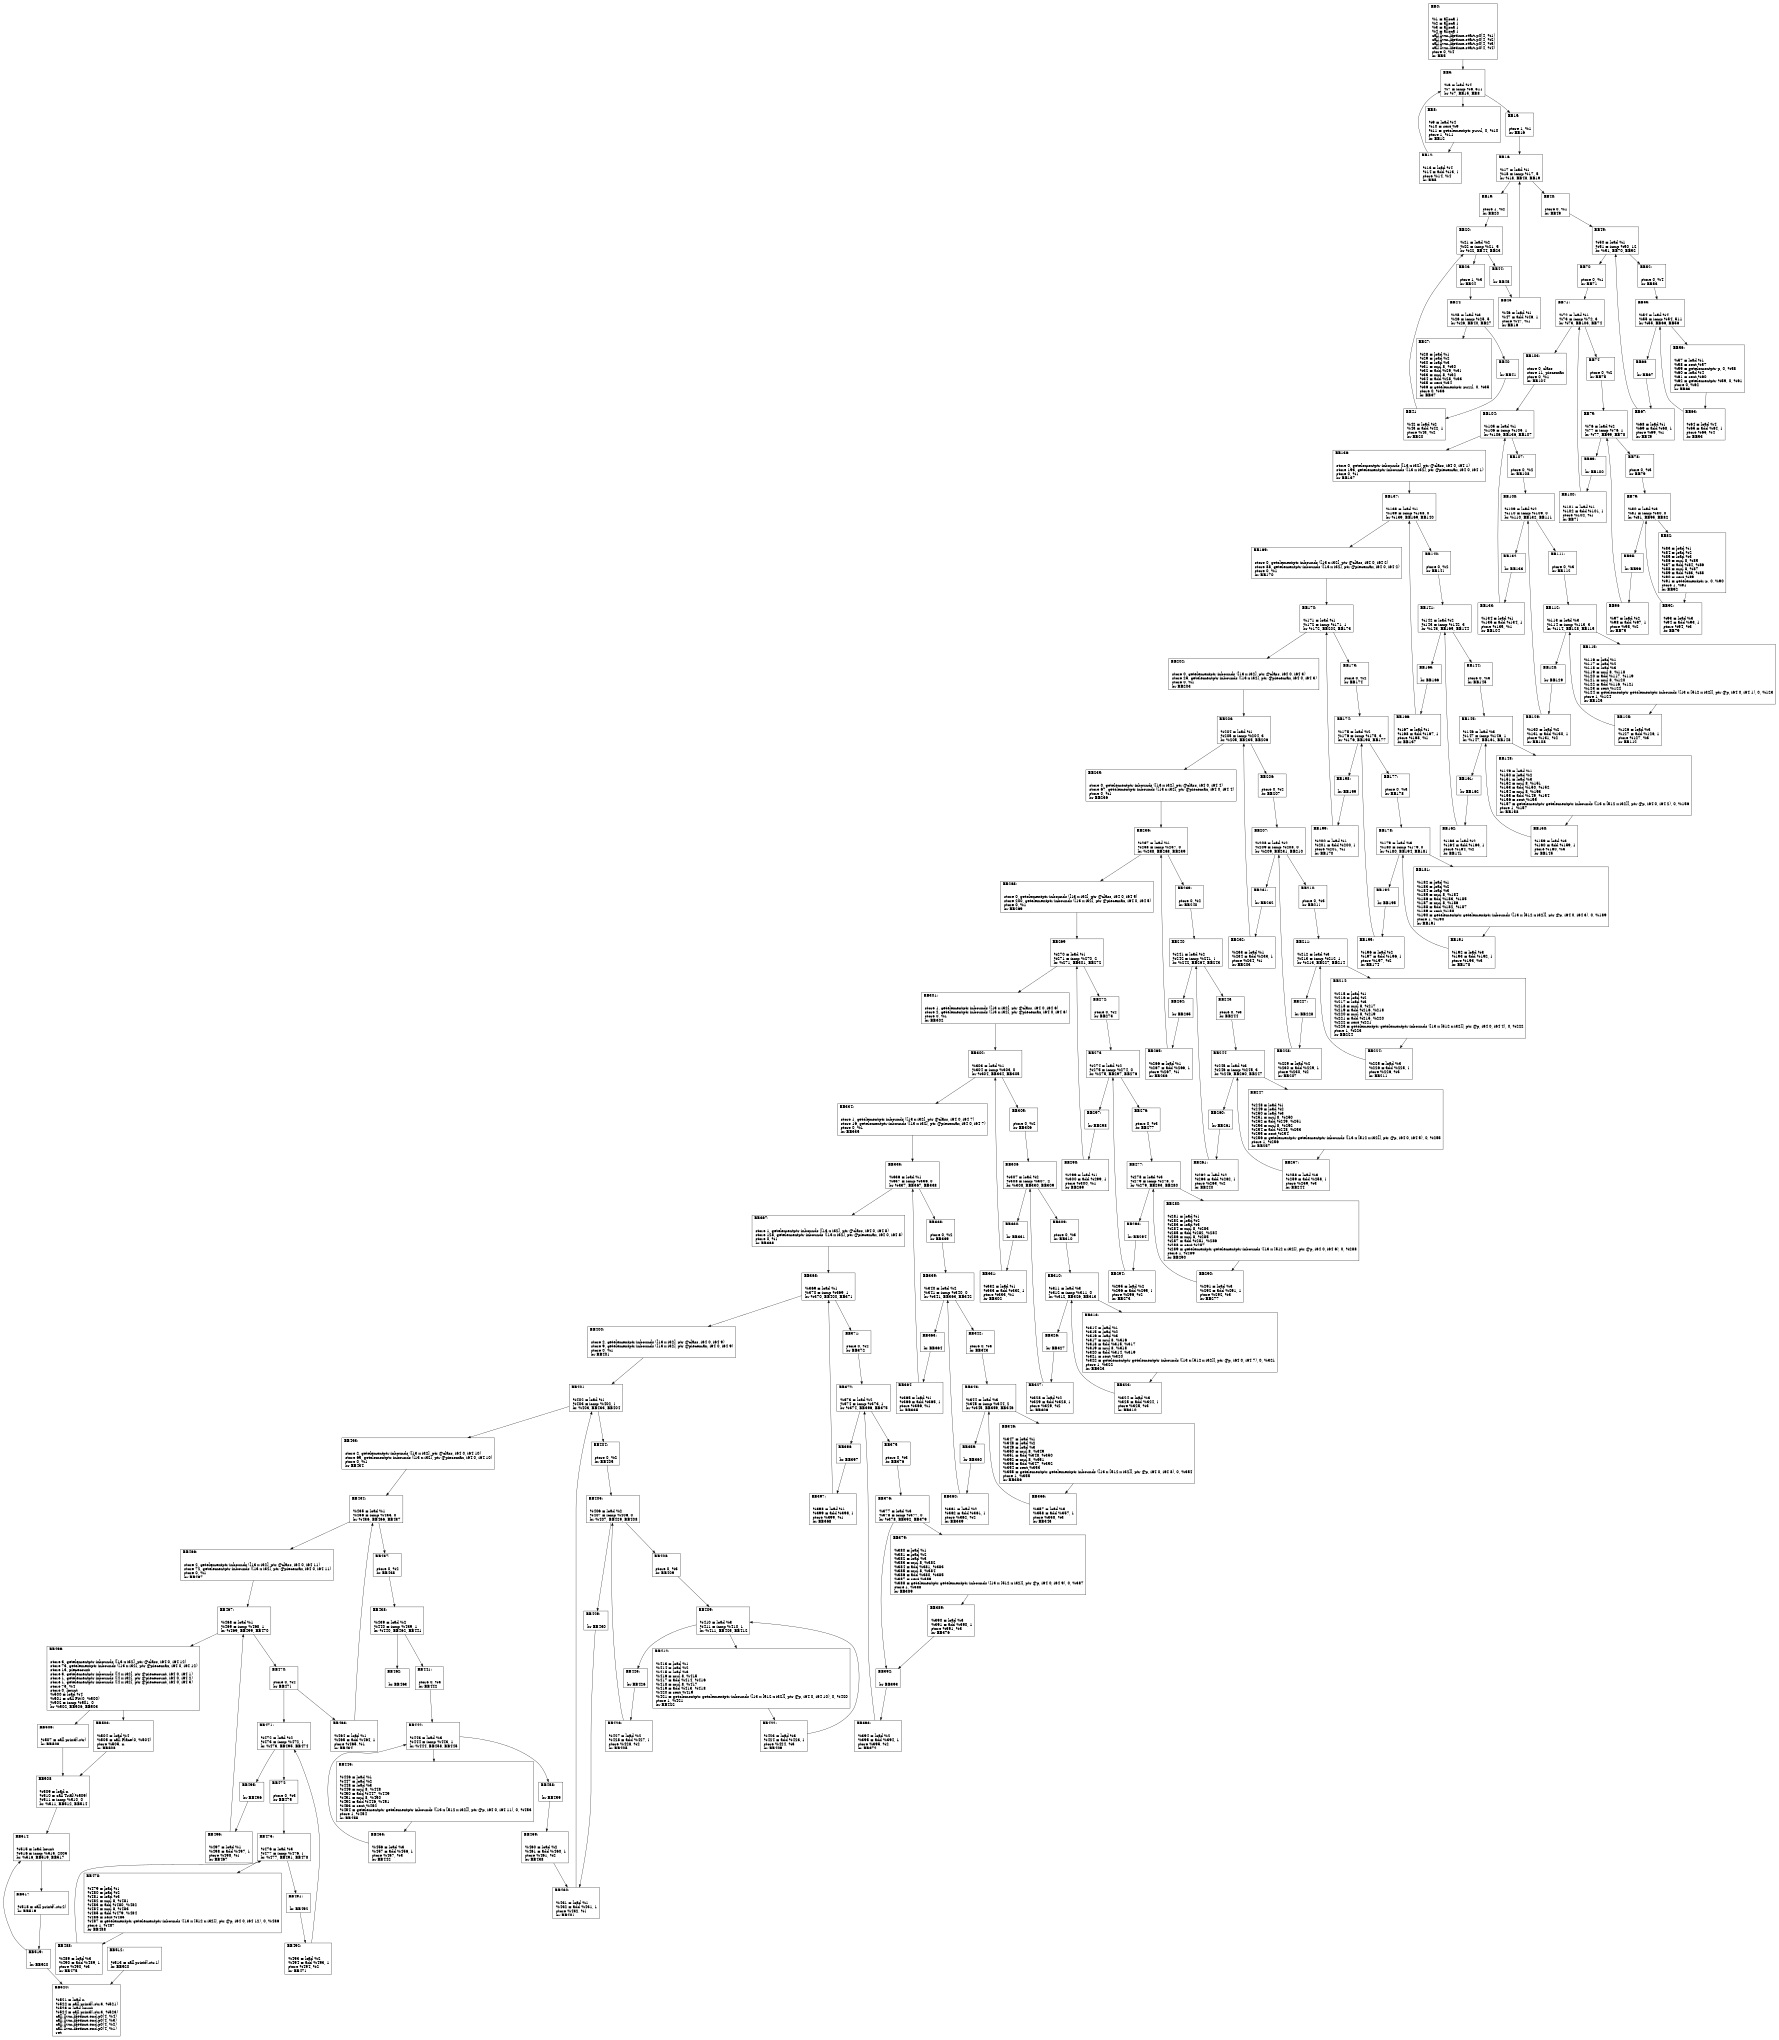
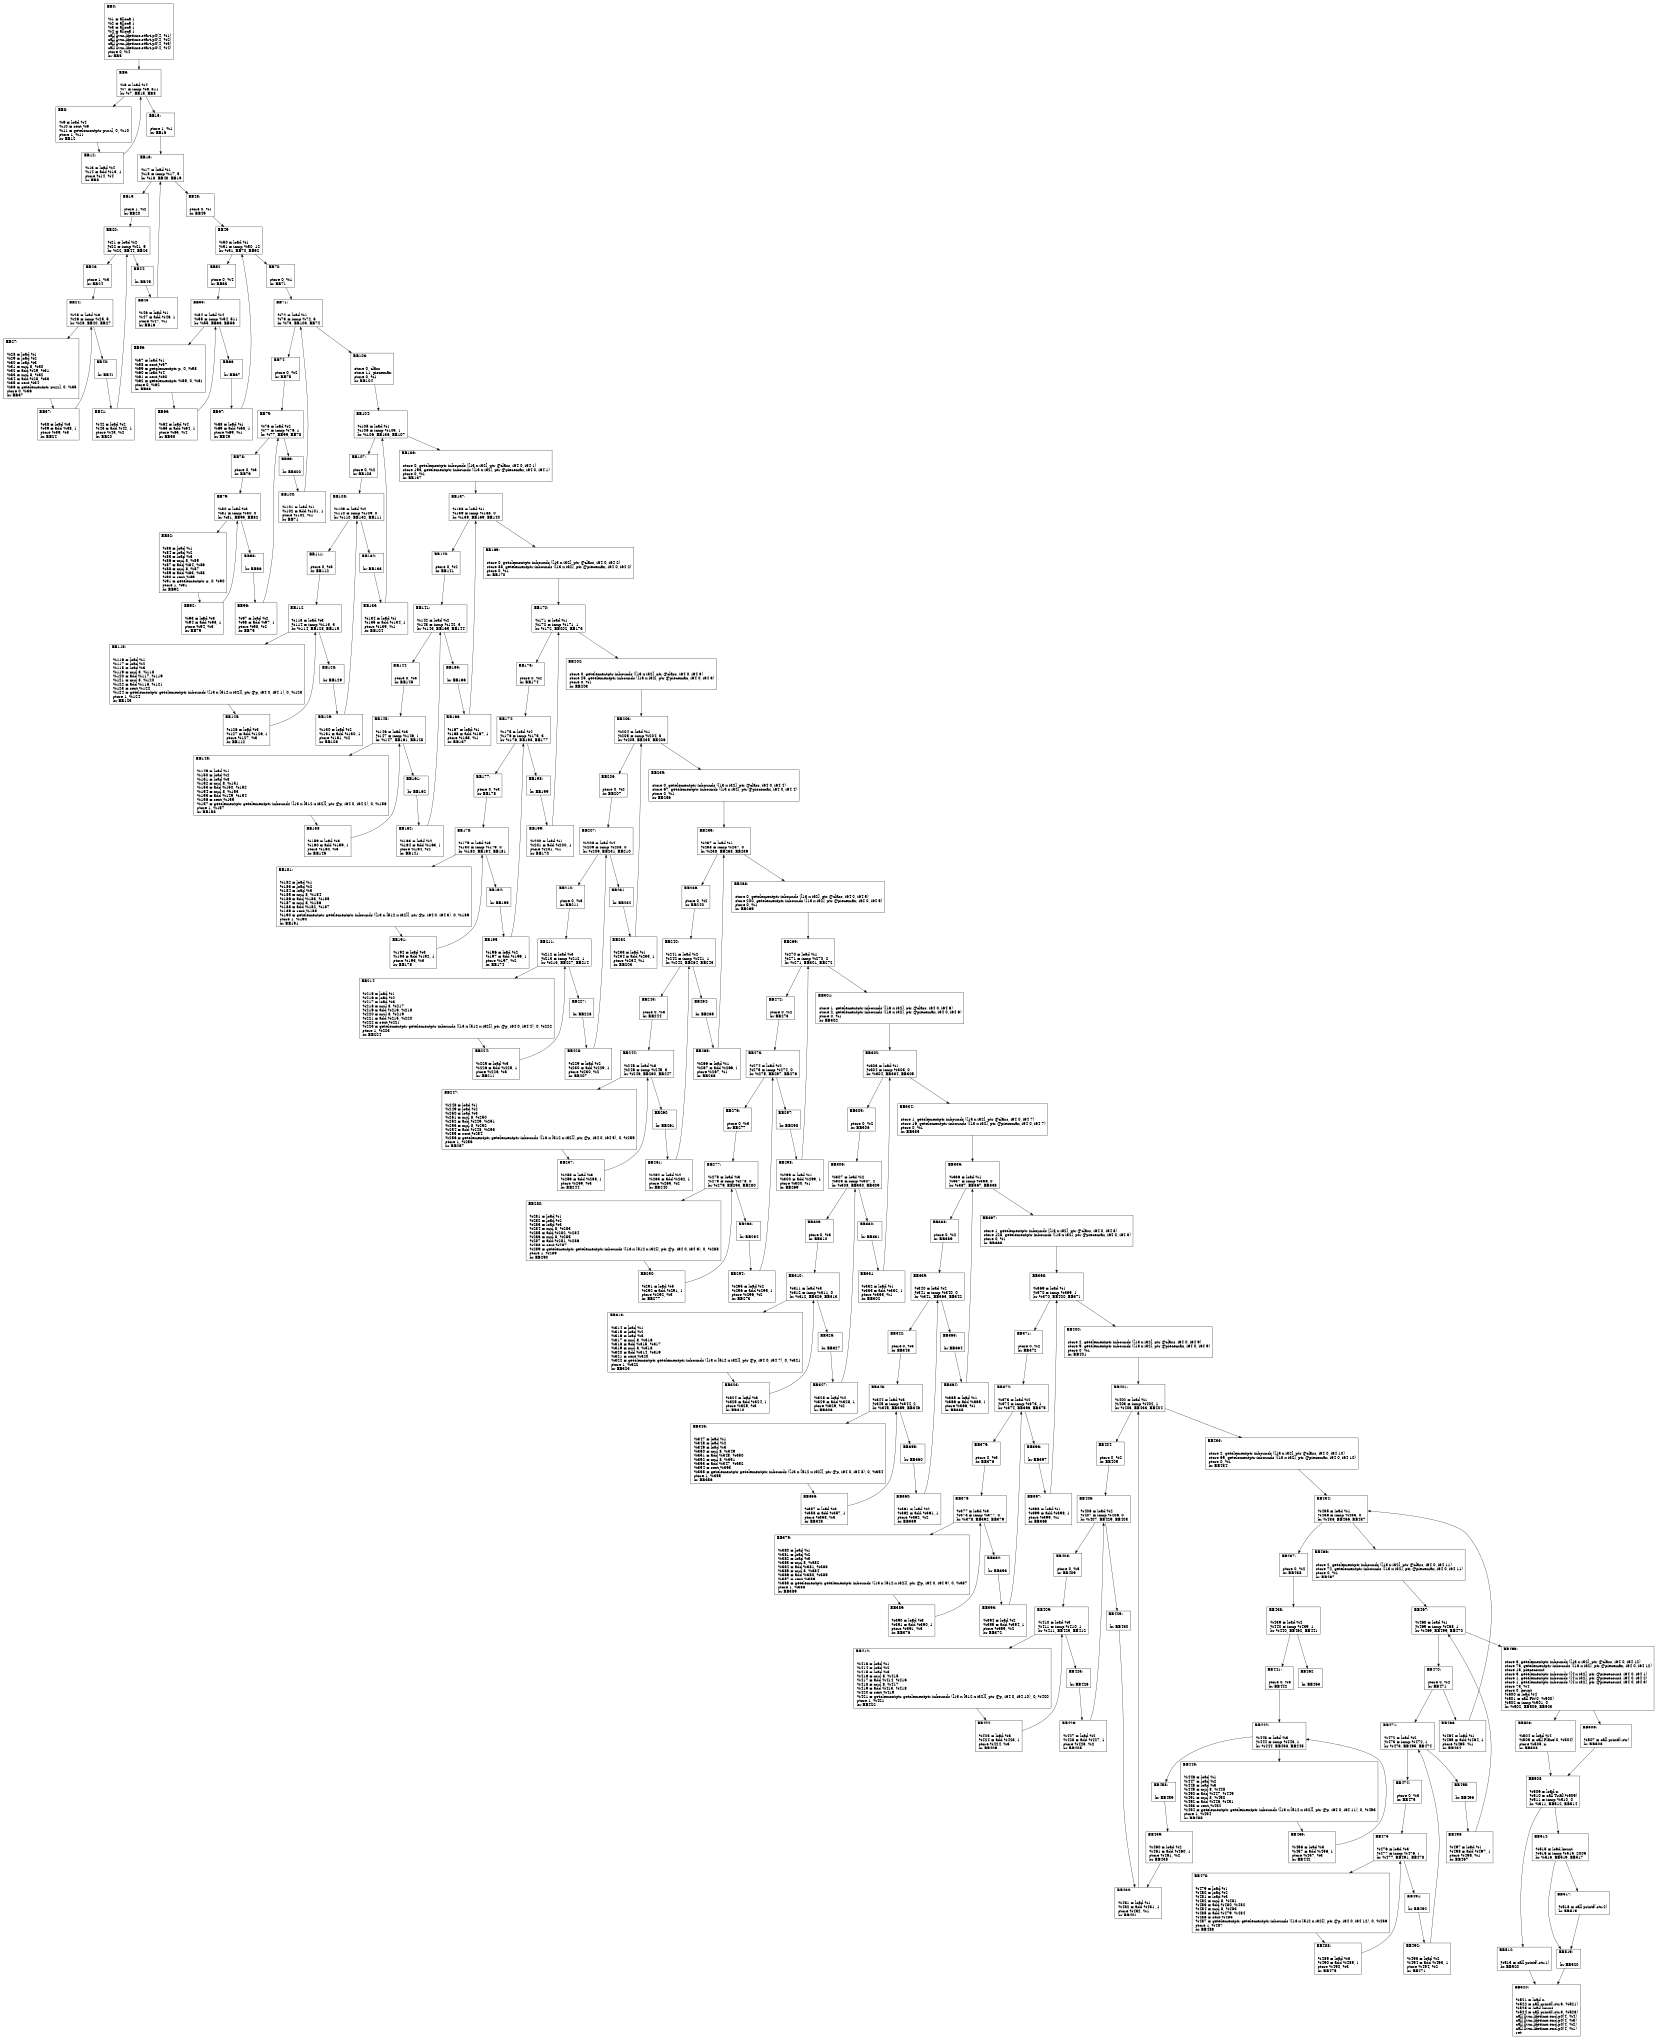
none -> (58, 424)
(1594, 472) -> (291, 472)
(917, 1651) -> (977, 1582)
none -> (1522, 1874)
(4, 1908) -> (1548, 1905)
